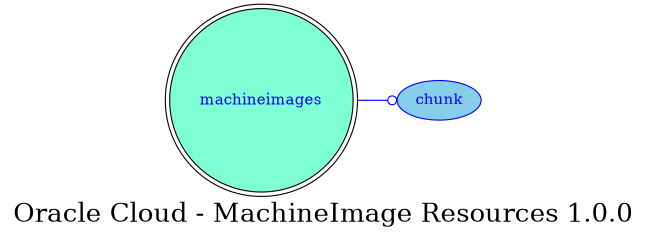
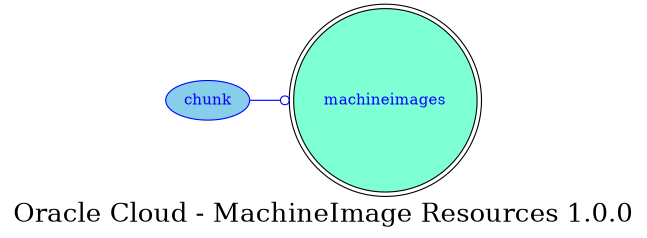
(373, 100) -> (265, 100)
